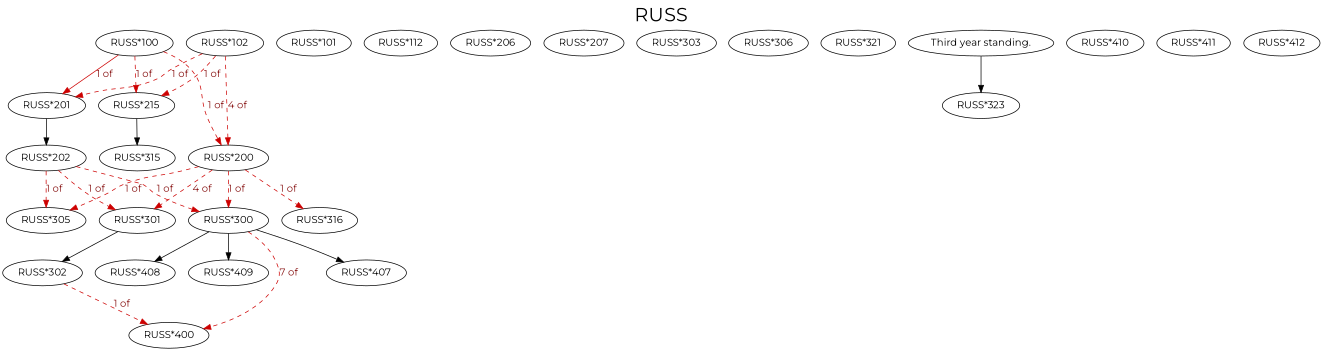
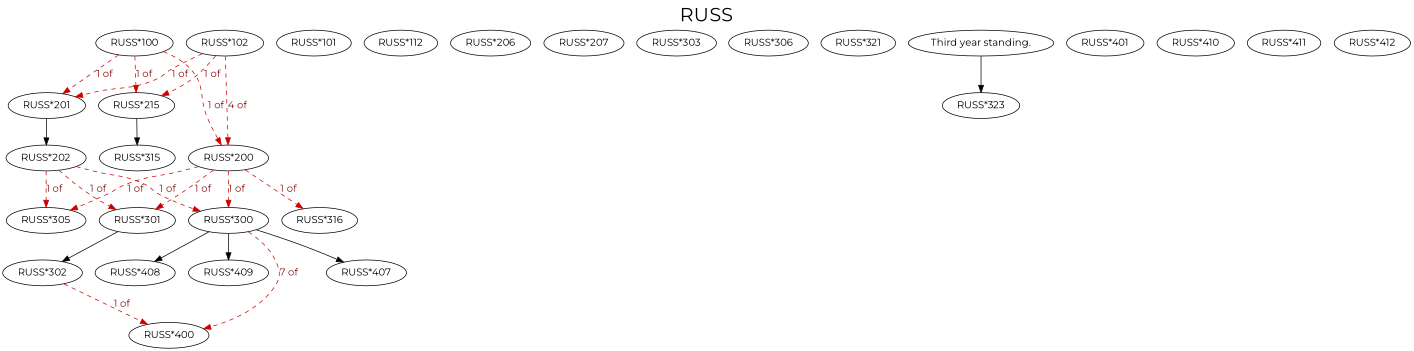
none -> (1105, 43)
(94, 72) -> (94, 72)
(202, 189) -> (203, 189)
